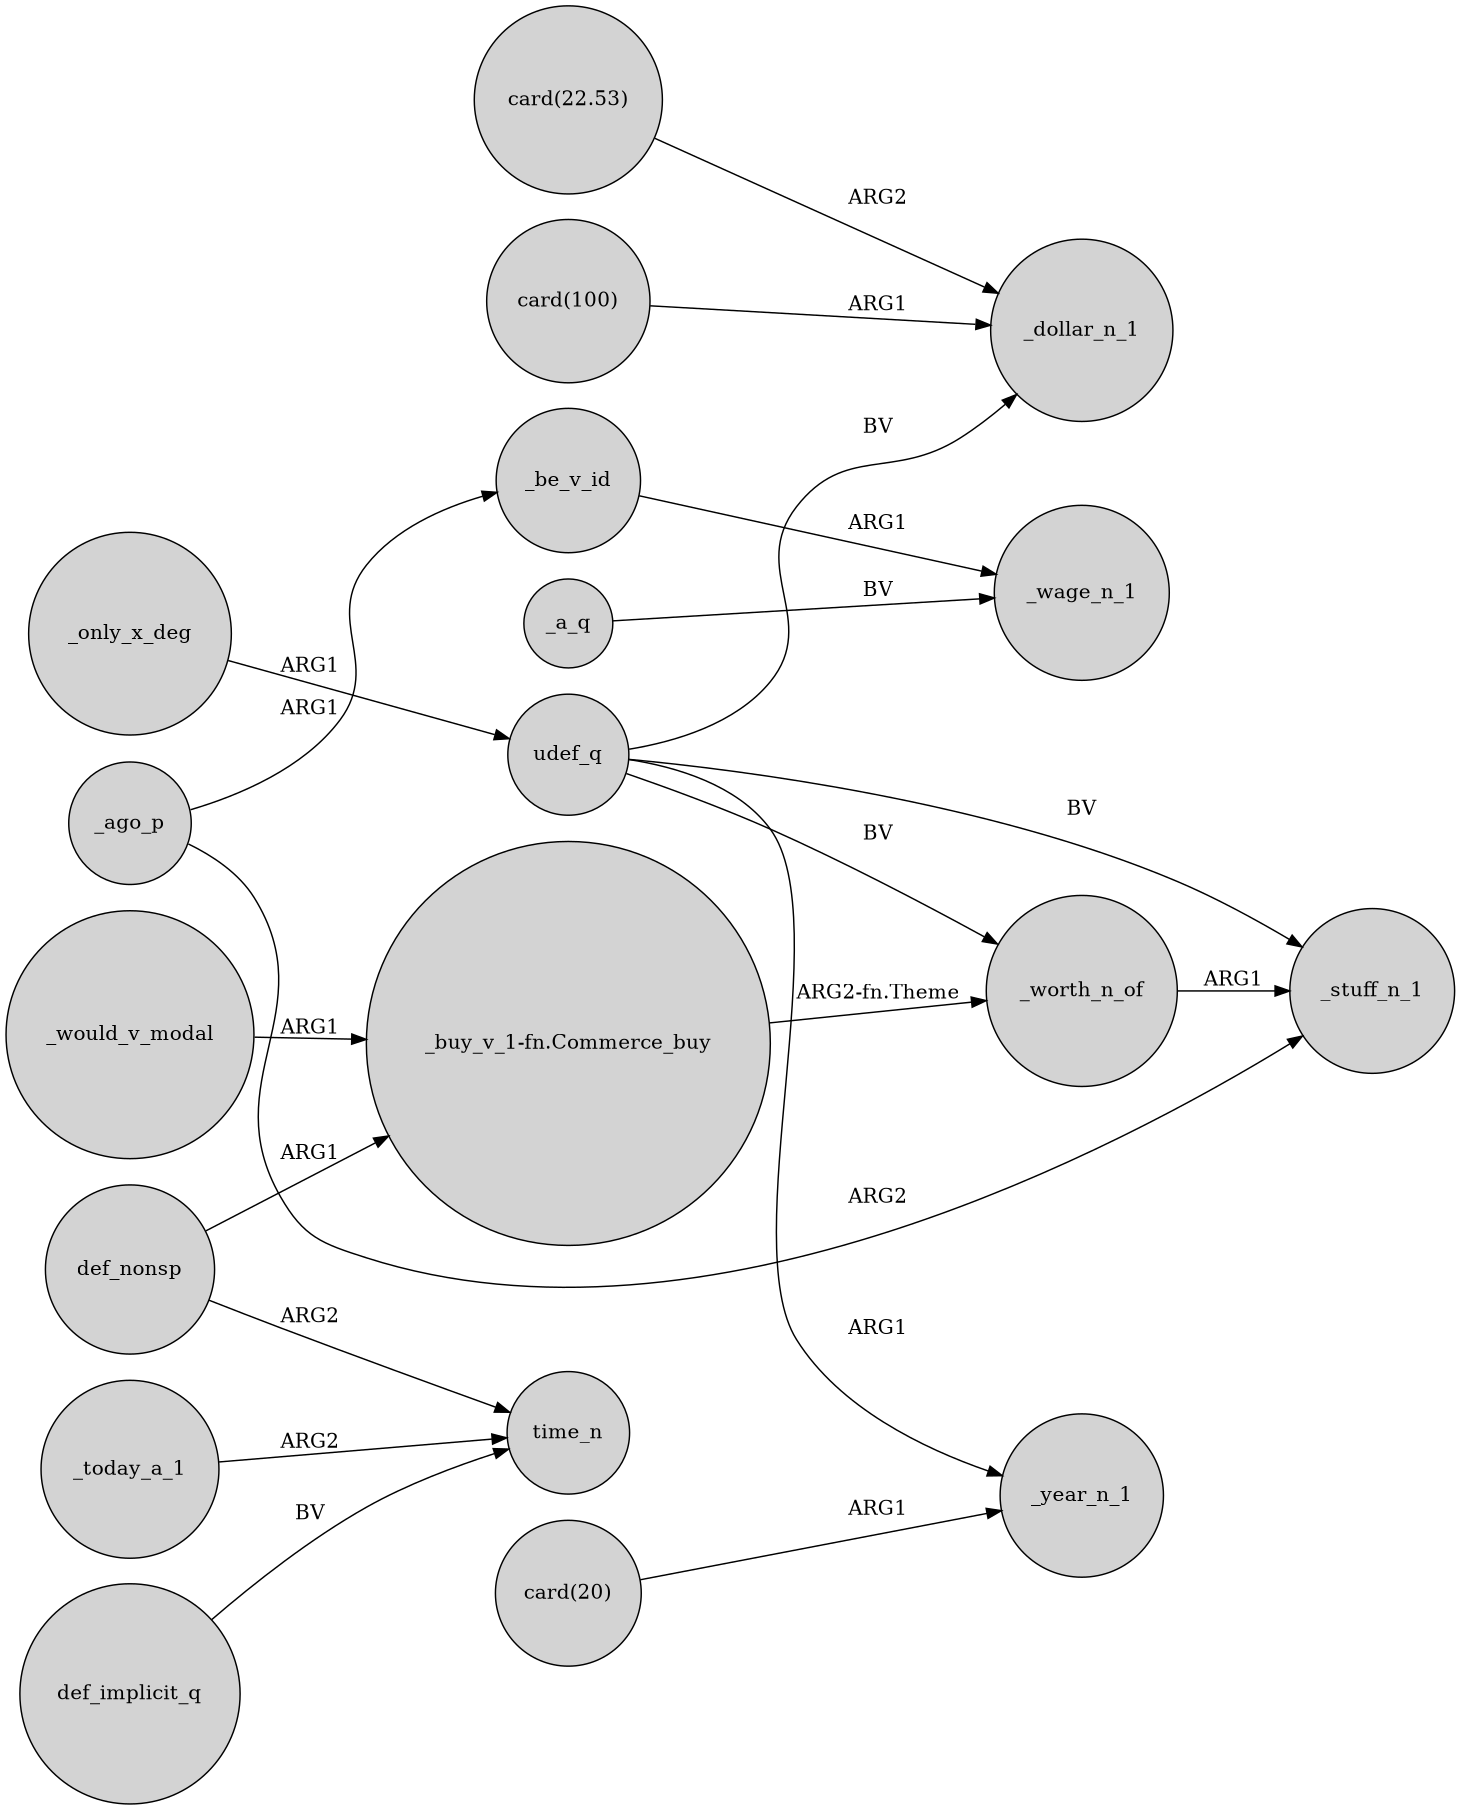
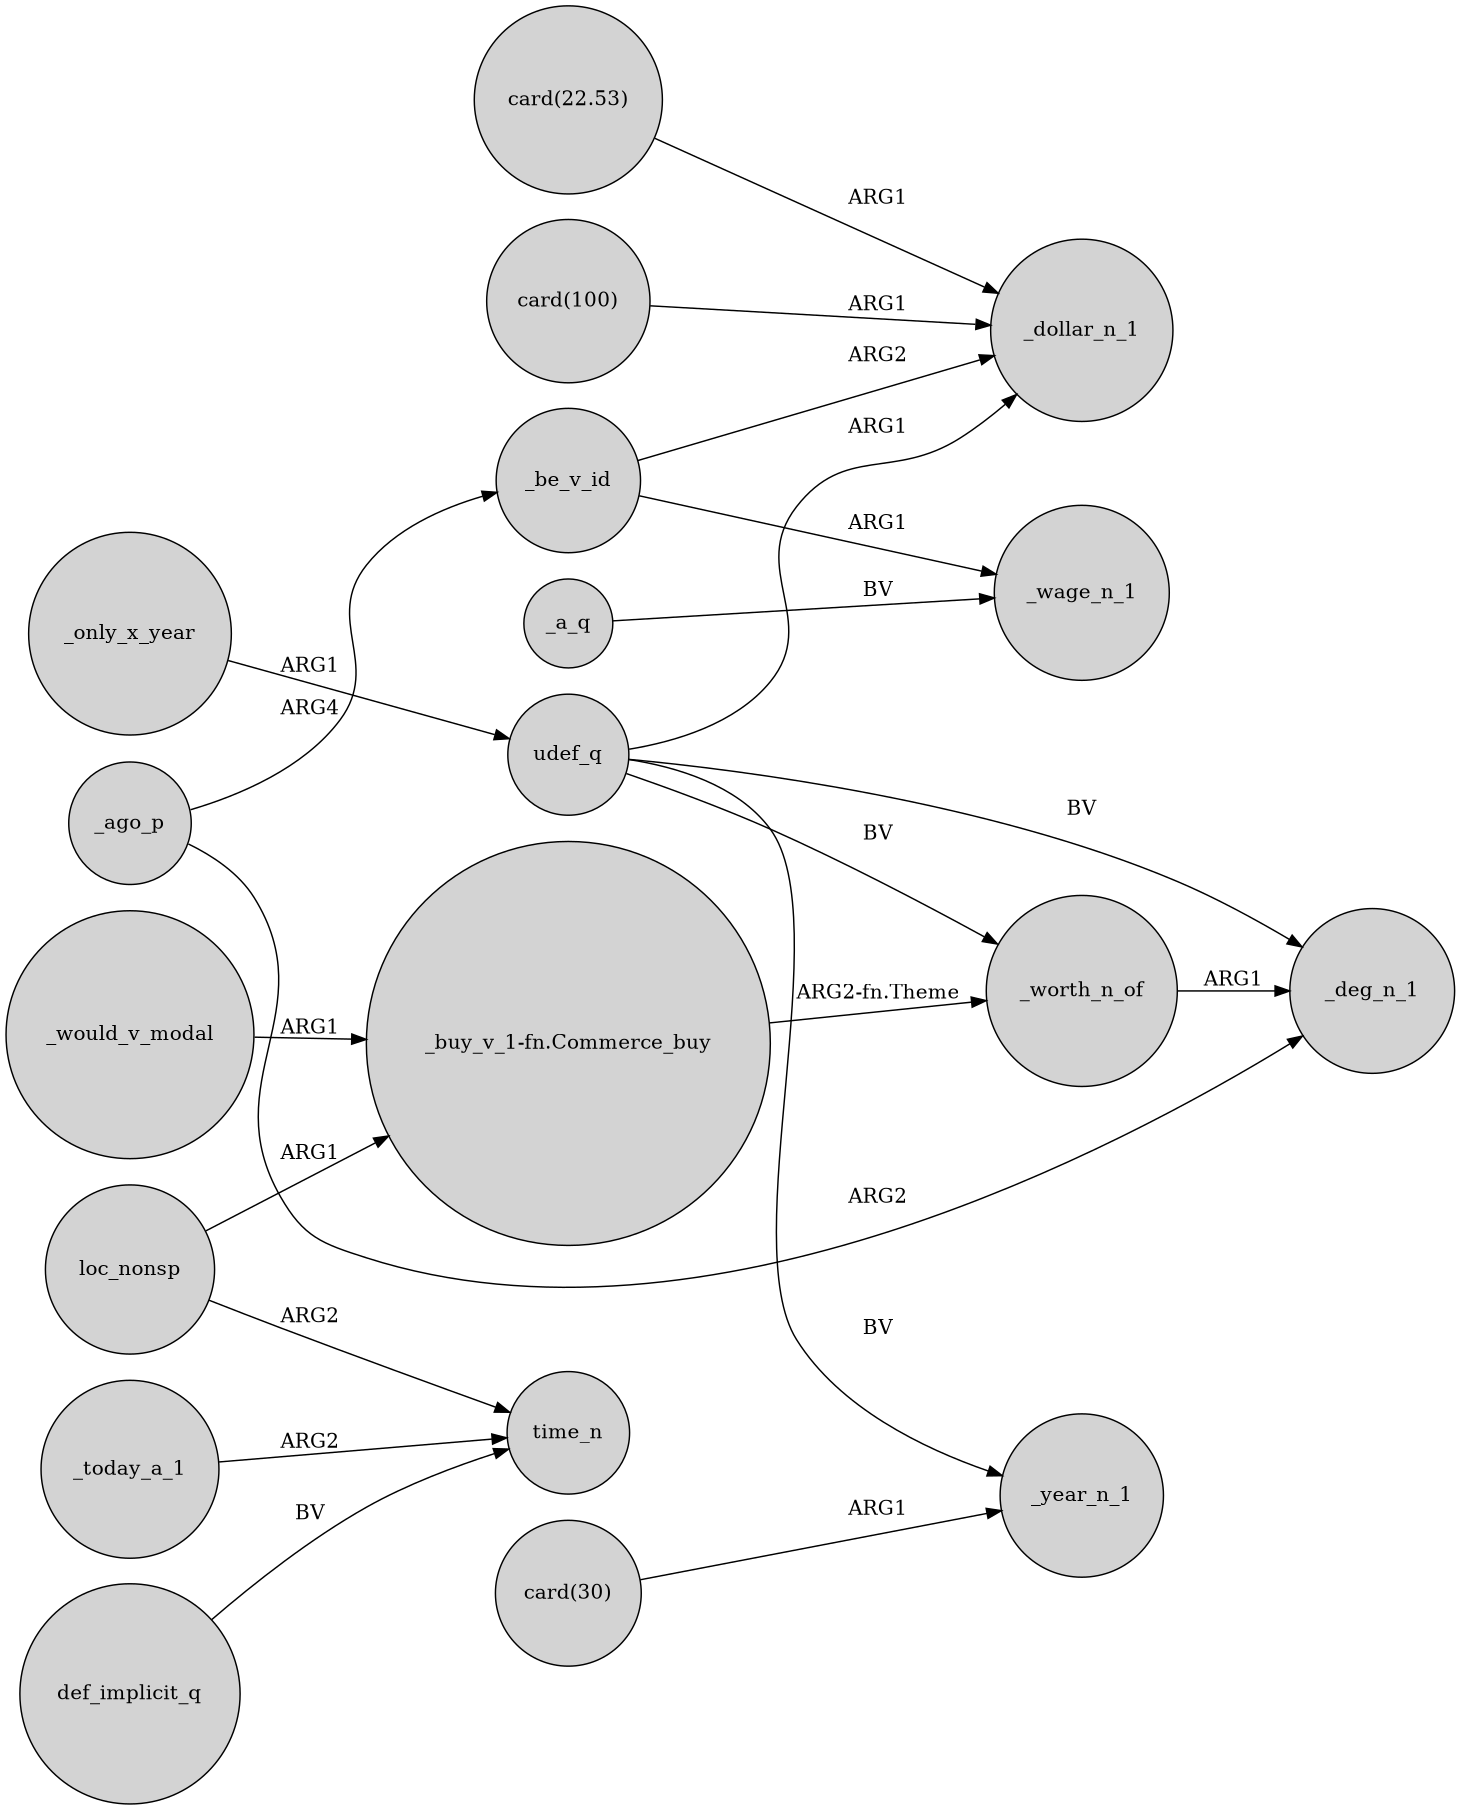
(878, 198) -> (878, 198)
none -> (809, 410)
(878, 427) -> (878, 427)
(130, 634) -> (130, 634)
(310, 709) -> (310, 709)
(1372, 991) -> (1372, 991)
(130, 1269) -> (130, 1269)
(878, 1329) -> (878, 1329)
(568, 1593) -> (568, 1593)
